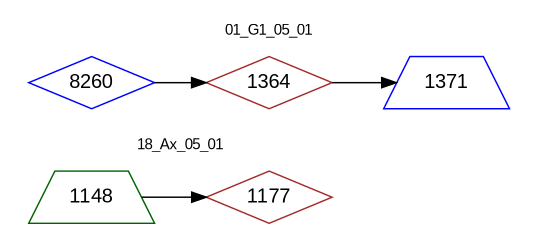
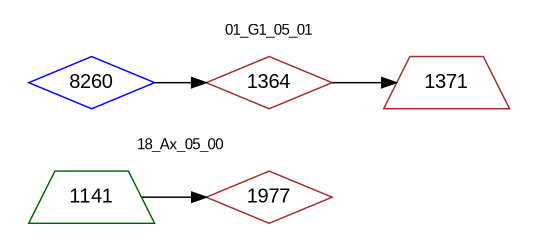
(447, 83) -> (447, 83)
(180, 146) -> (180, 146)
(92, 197) -> (92, 197)
(269, 197) -> (269, 197)
